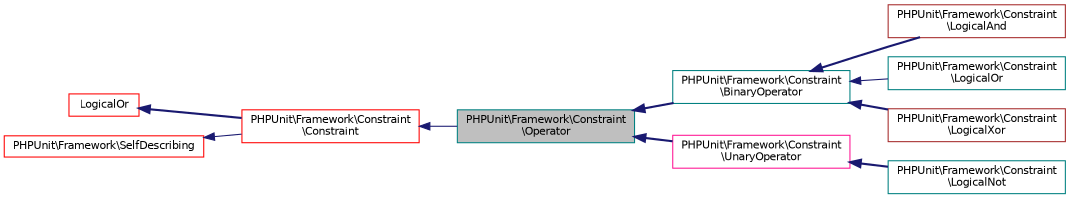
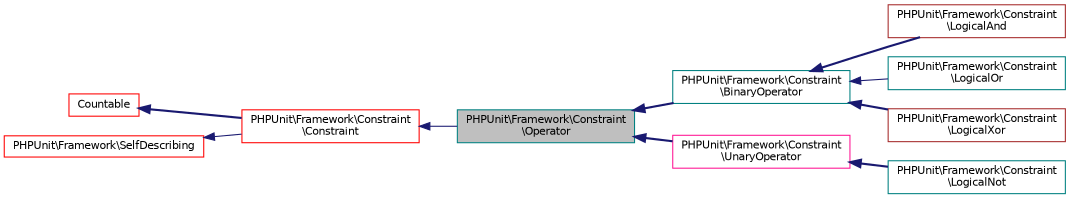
(104, 105) -> (104, 105)
